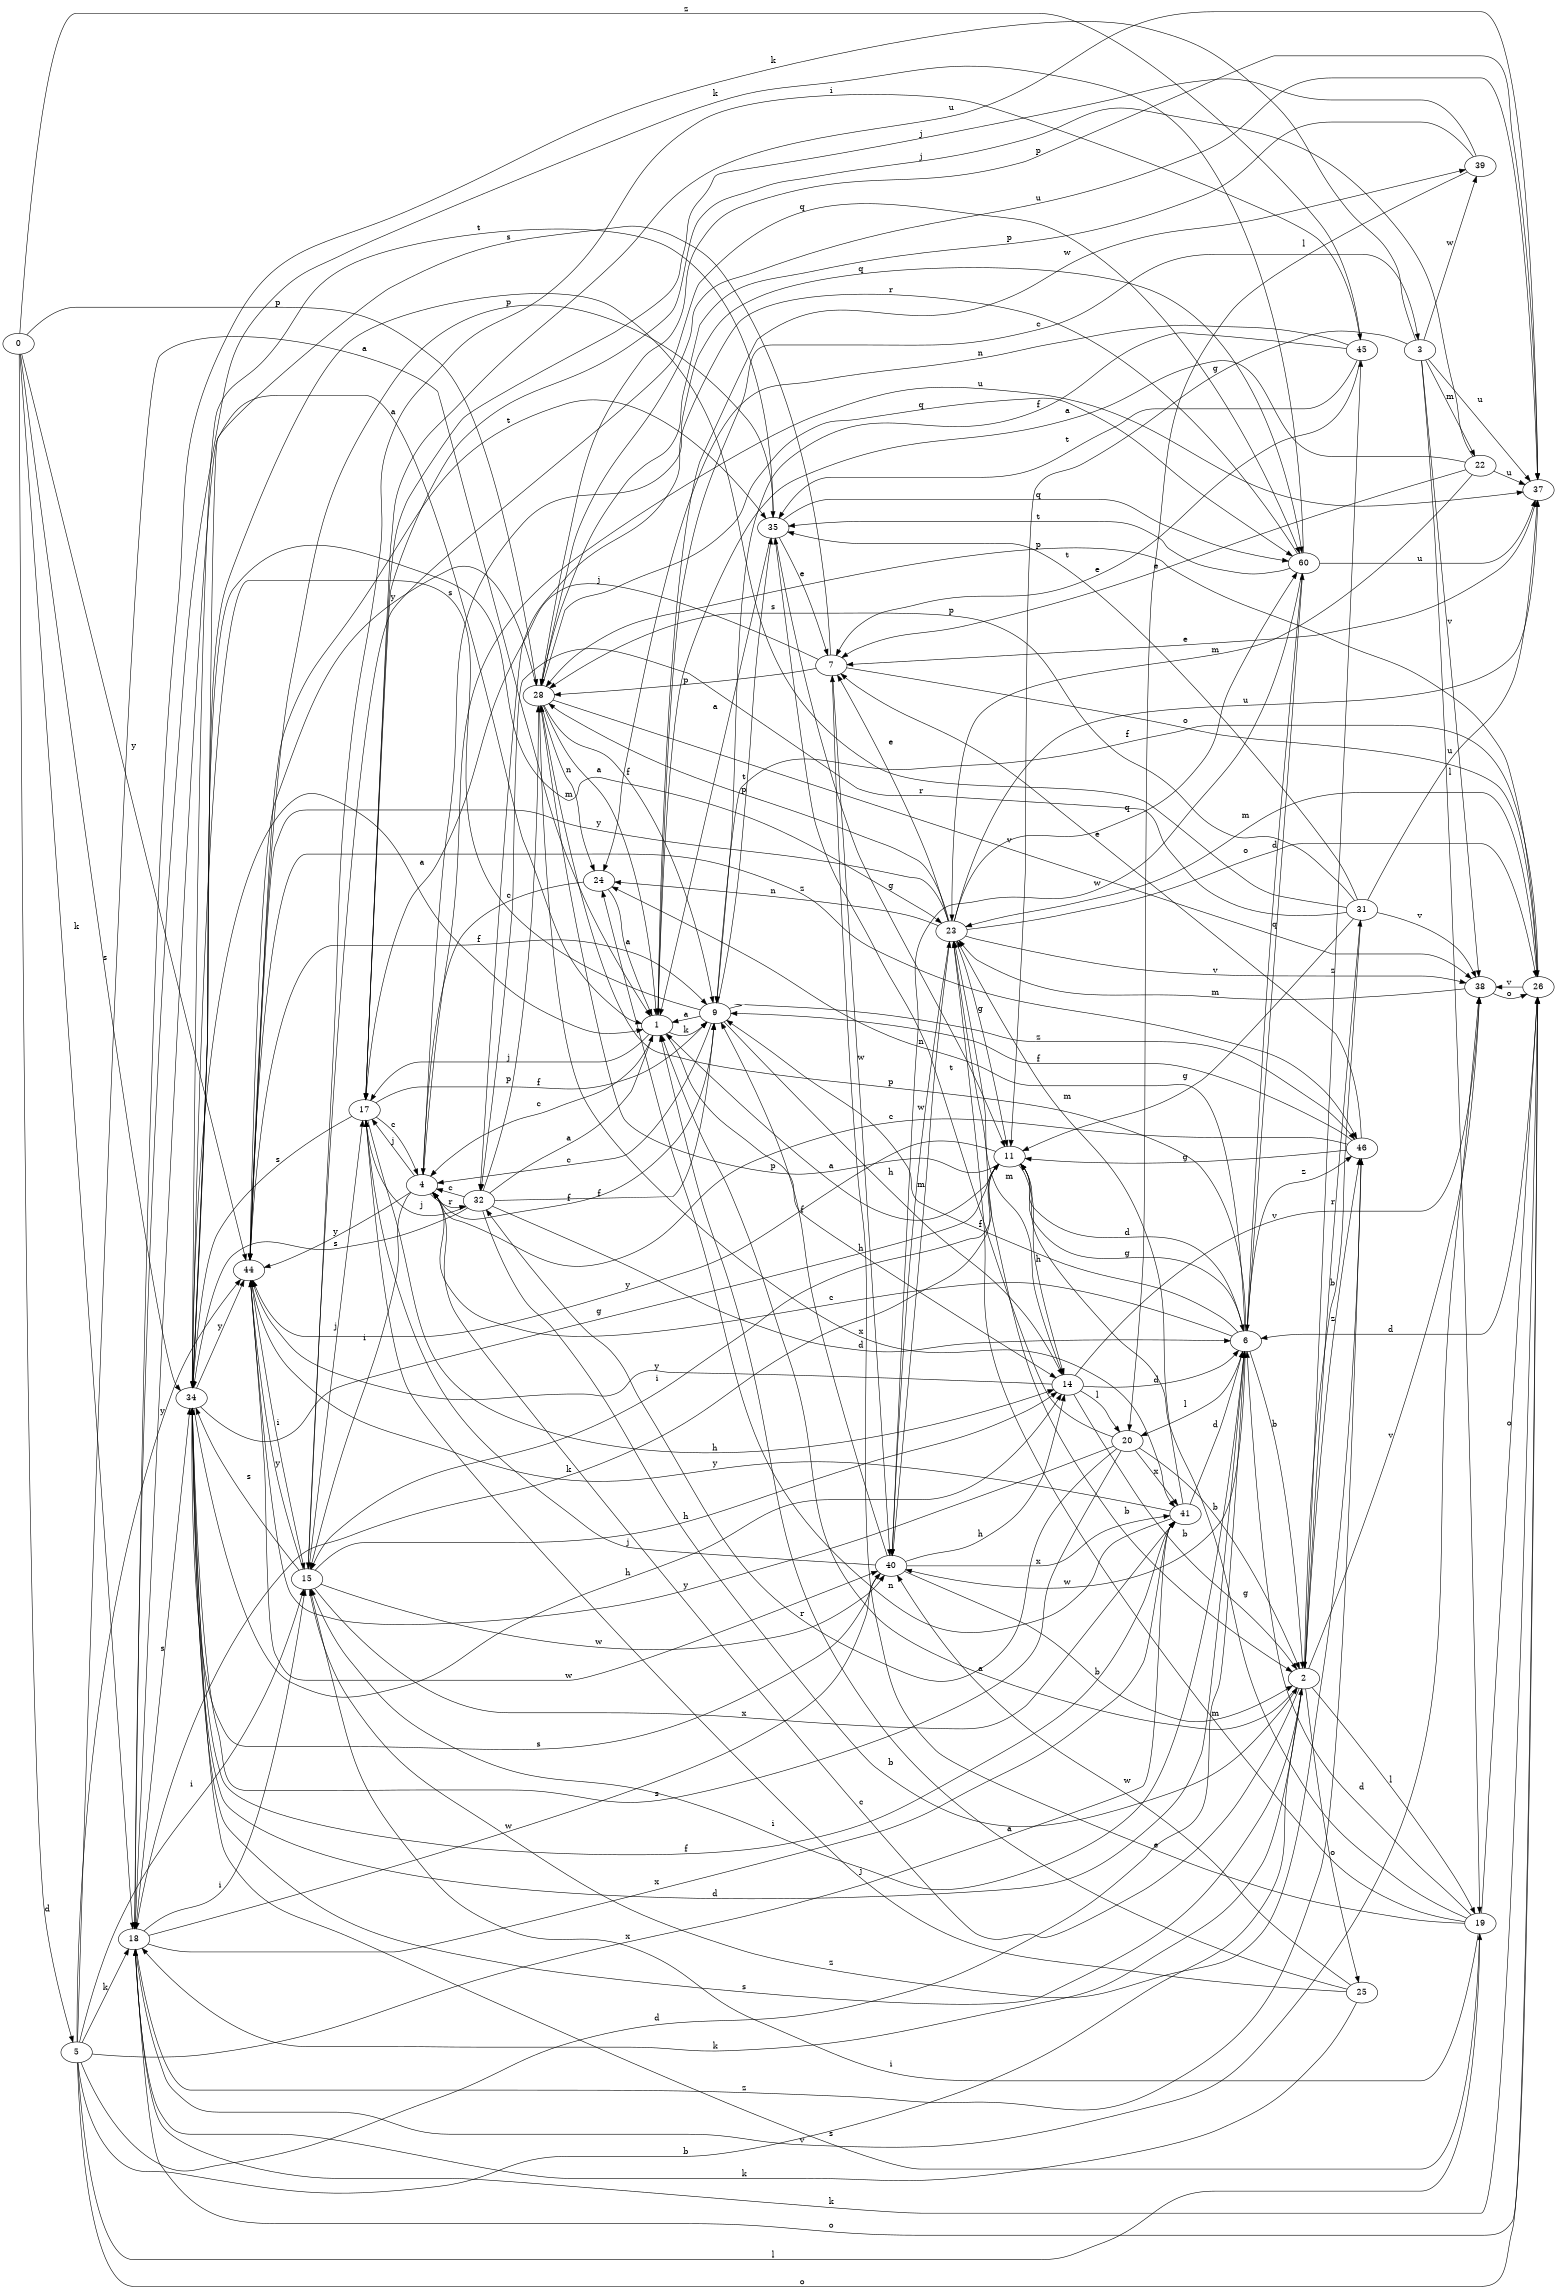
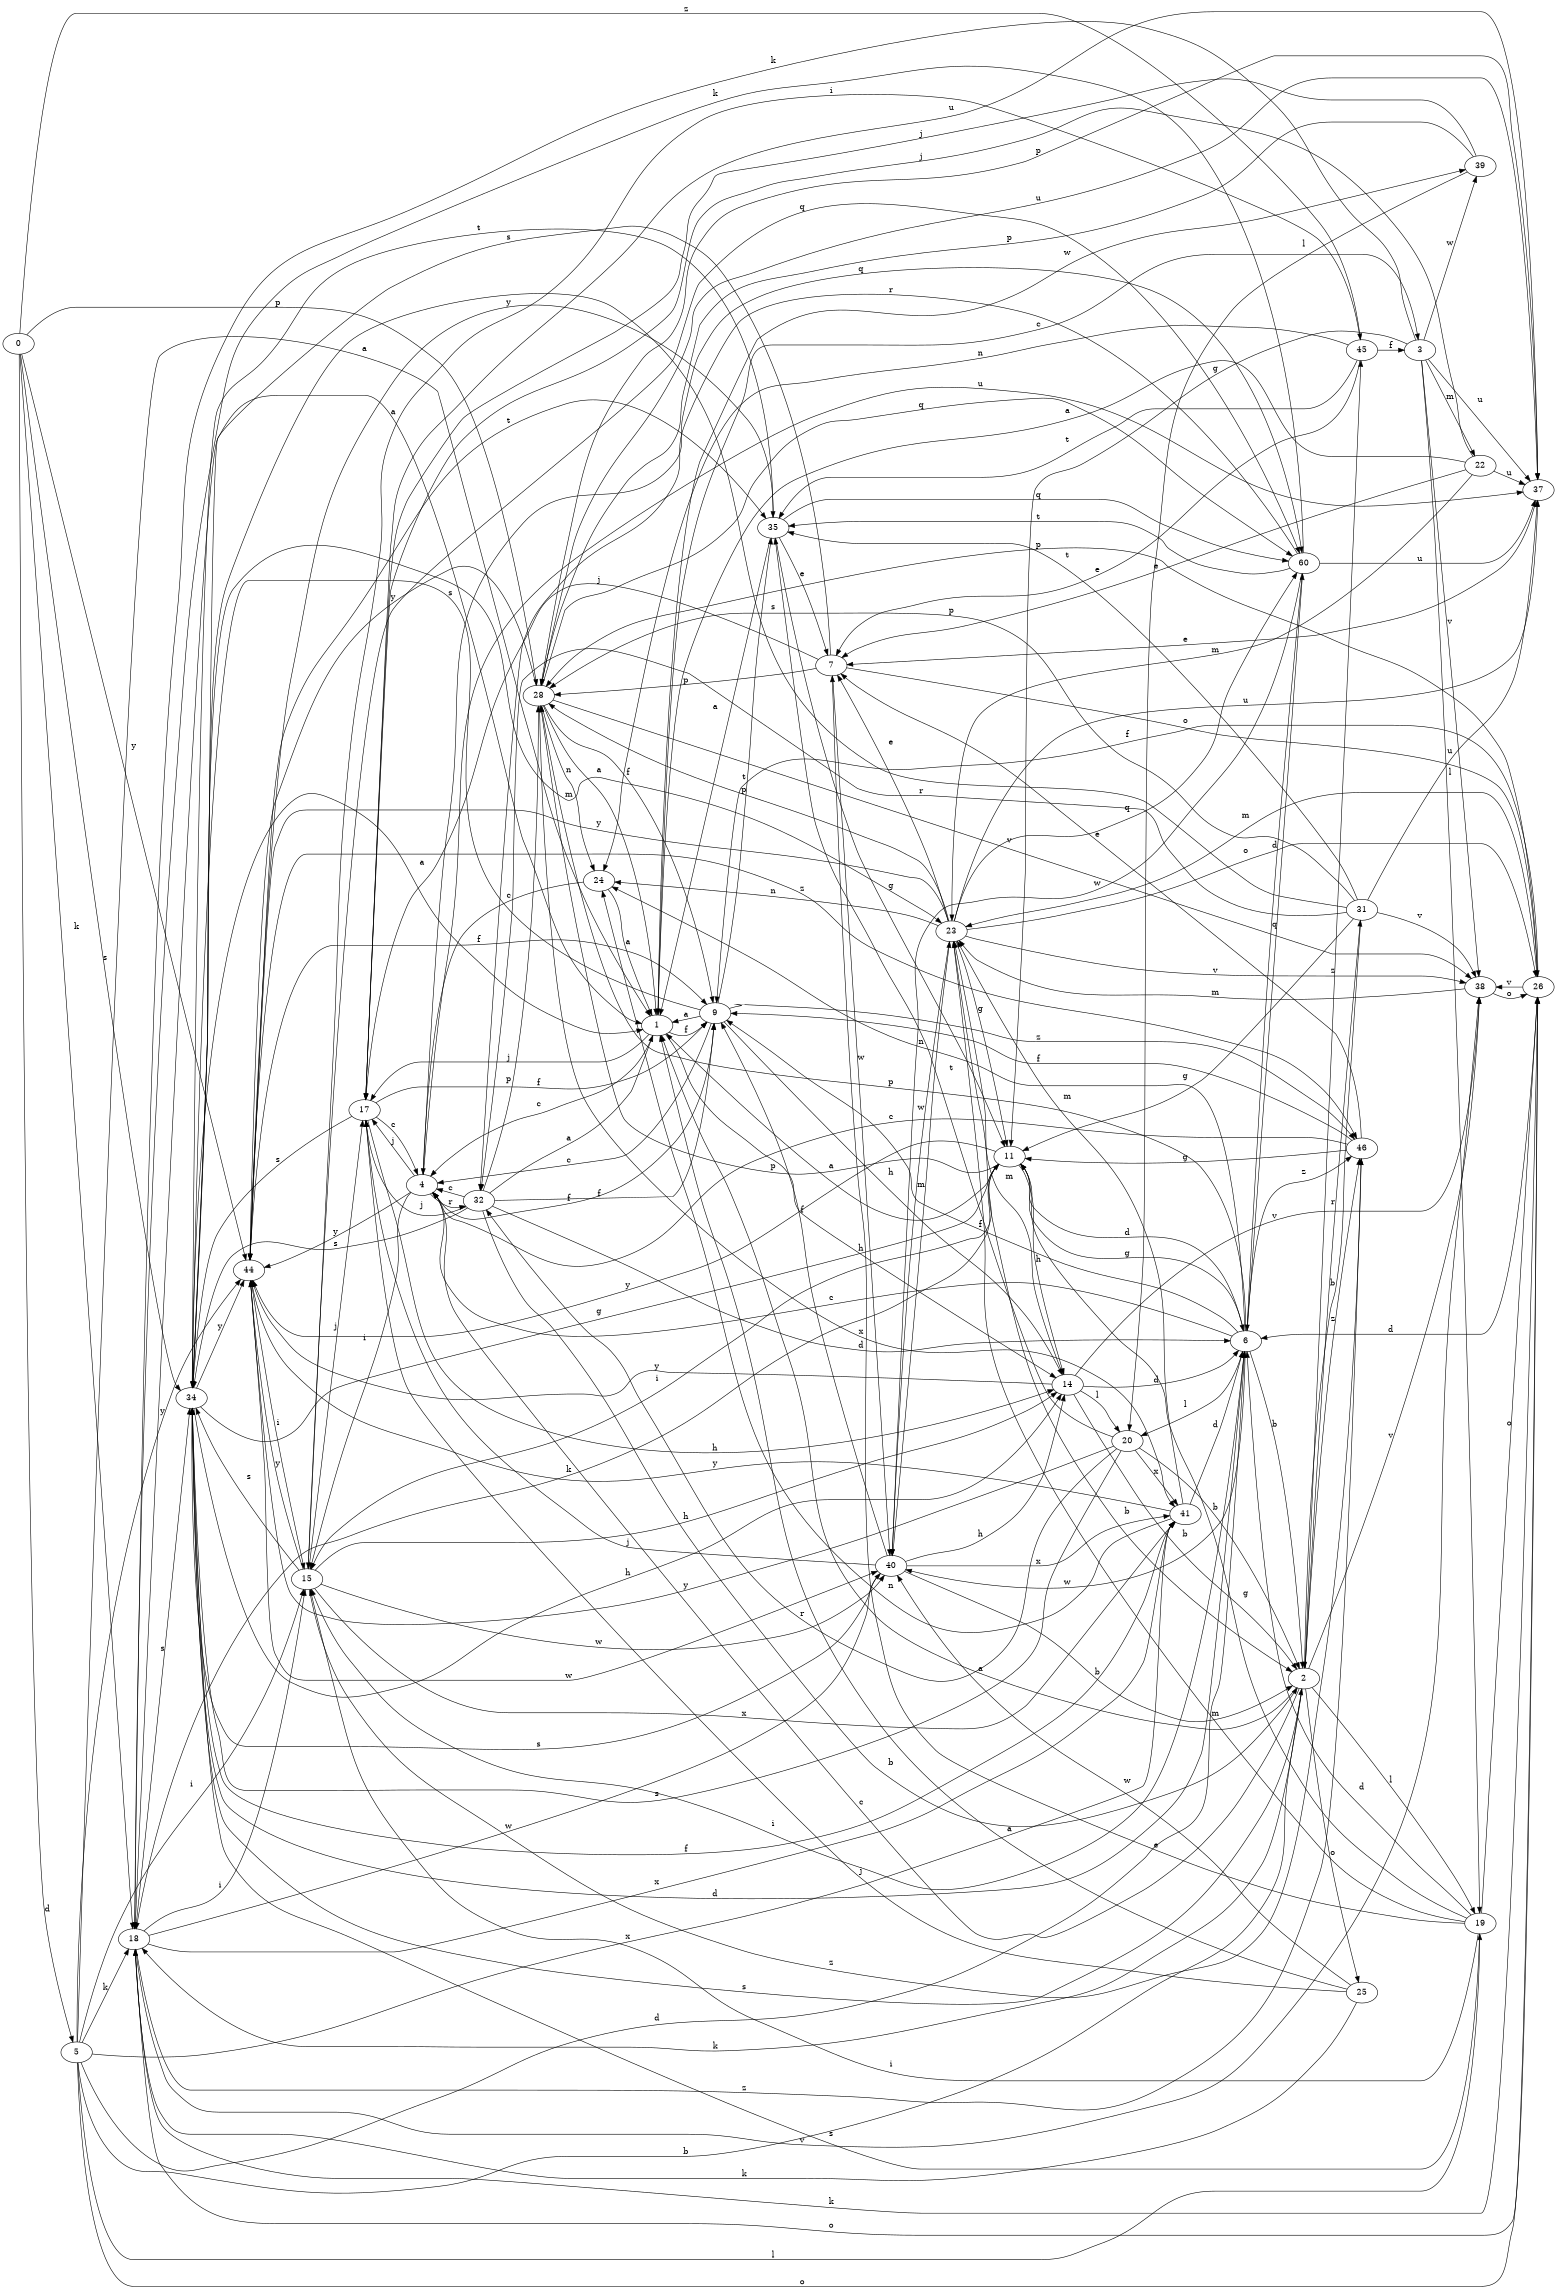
(509, 302) -> (509, 302)
(806, 448) -> (1388, 350)
(686, 1030) -> (686, 1030)
